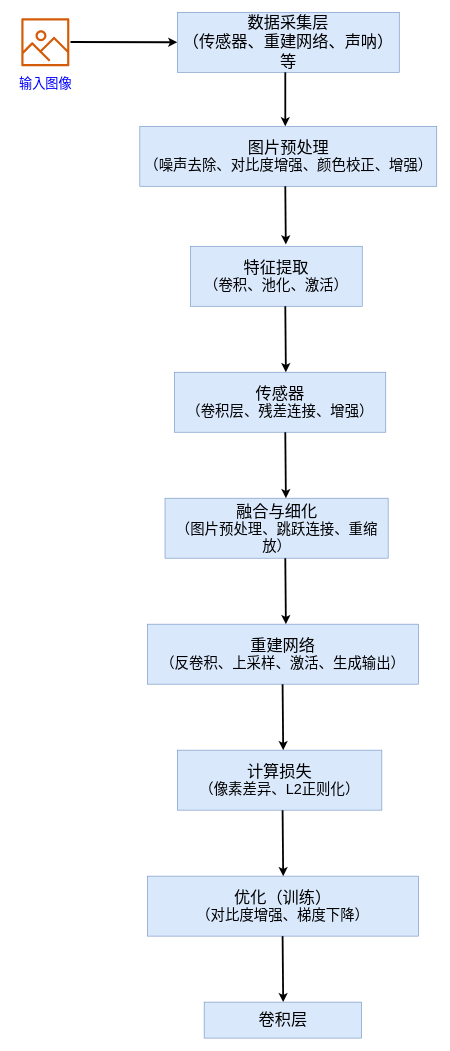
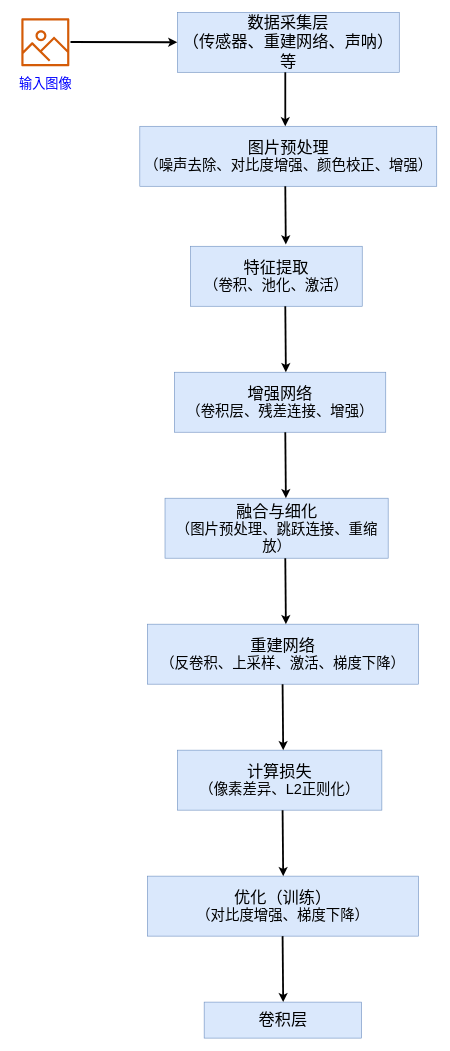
(280, 402) -> (280, 402)
(283, 654) -> (283, 654)
